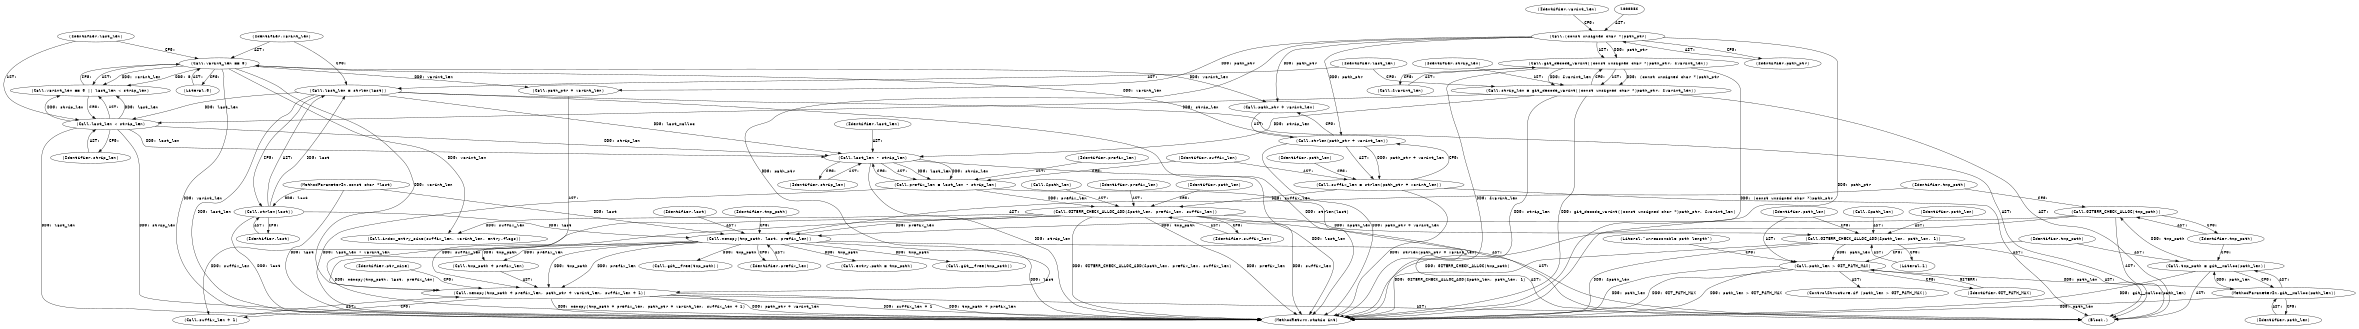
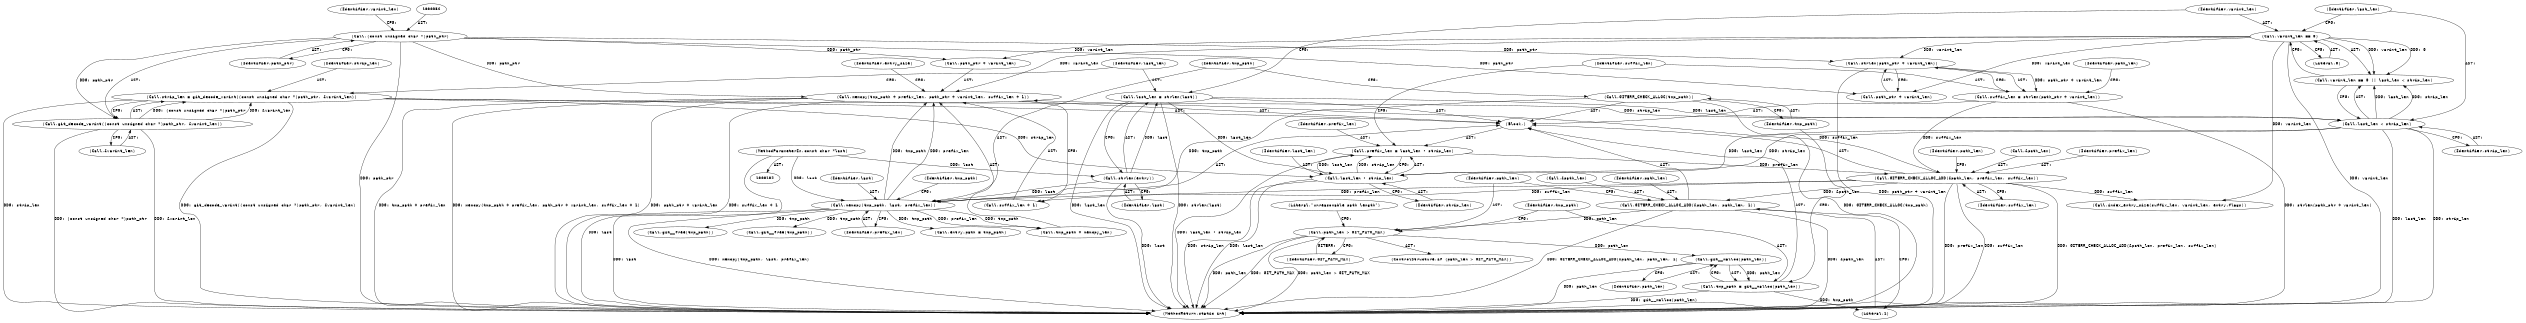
(781, 77) -> (2075, 39)
(674, 124) -> (1234, 138)
none -> (765, 178)
(269, 212) -> (1129, 178)
(2154, 246) -> (1813, 300)
(356, 252) -> (1209, 232)
(383, 266) -> (883, 63)
(489, 266) -> (1076, 232)
(1553, 285) -> (1465, 136)
(2284, 293) -> (1731, 259)
